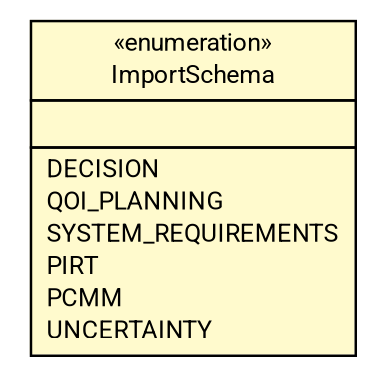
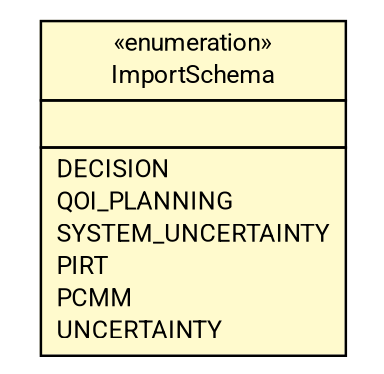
(193, 234) -> (193, 234)
